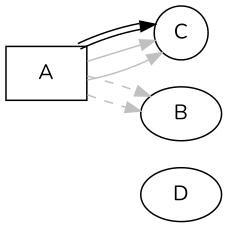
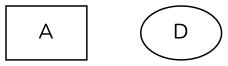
(181, 33) -> none
(181, 114) -> none
